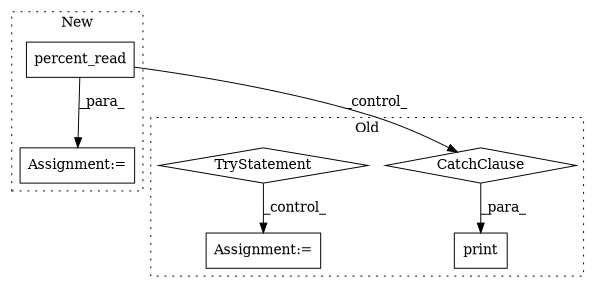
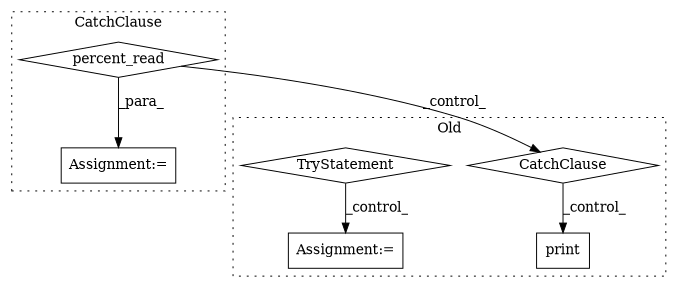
(77, 23) -> (118, 23)
(80, 60) -> (118, 60)
(503, 208) -> (594, 208)
